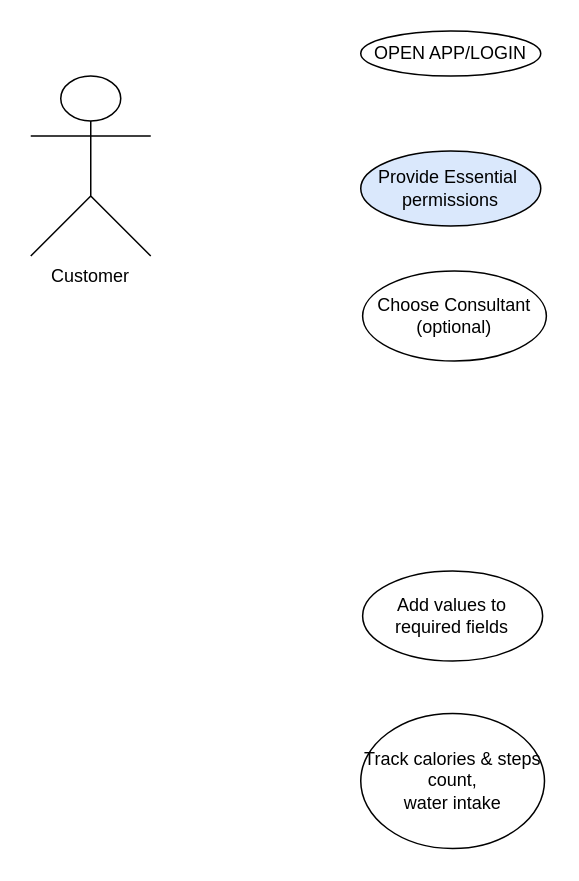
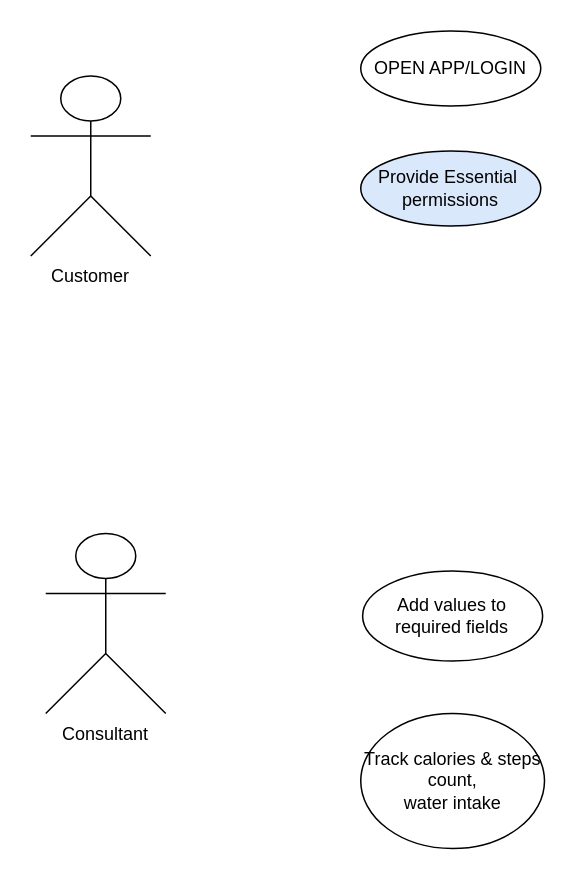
(451, 53) -> (451, 68)
(455, 316) -> none
none -> (106, 623)
